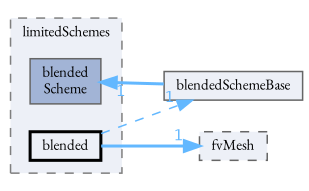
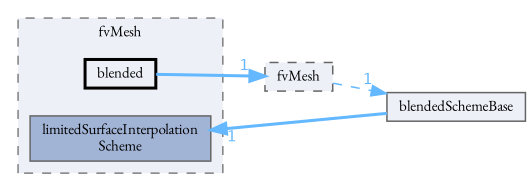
(66, 32) -> (120, 32)
(65, 81) -> (120, 139)
(140, 119) -> (352, 87)
